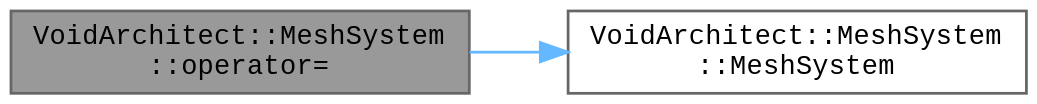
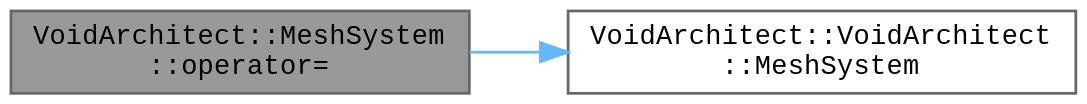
(797, 52) -> (822, 52)
